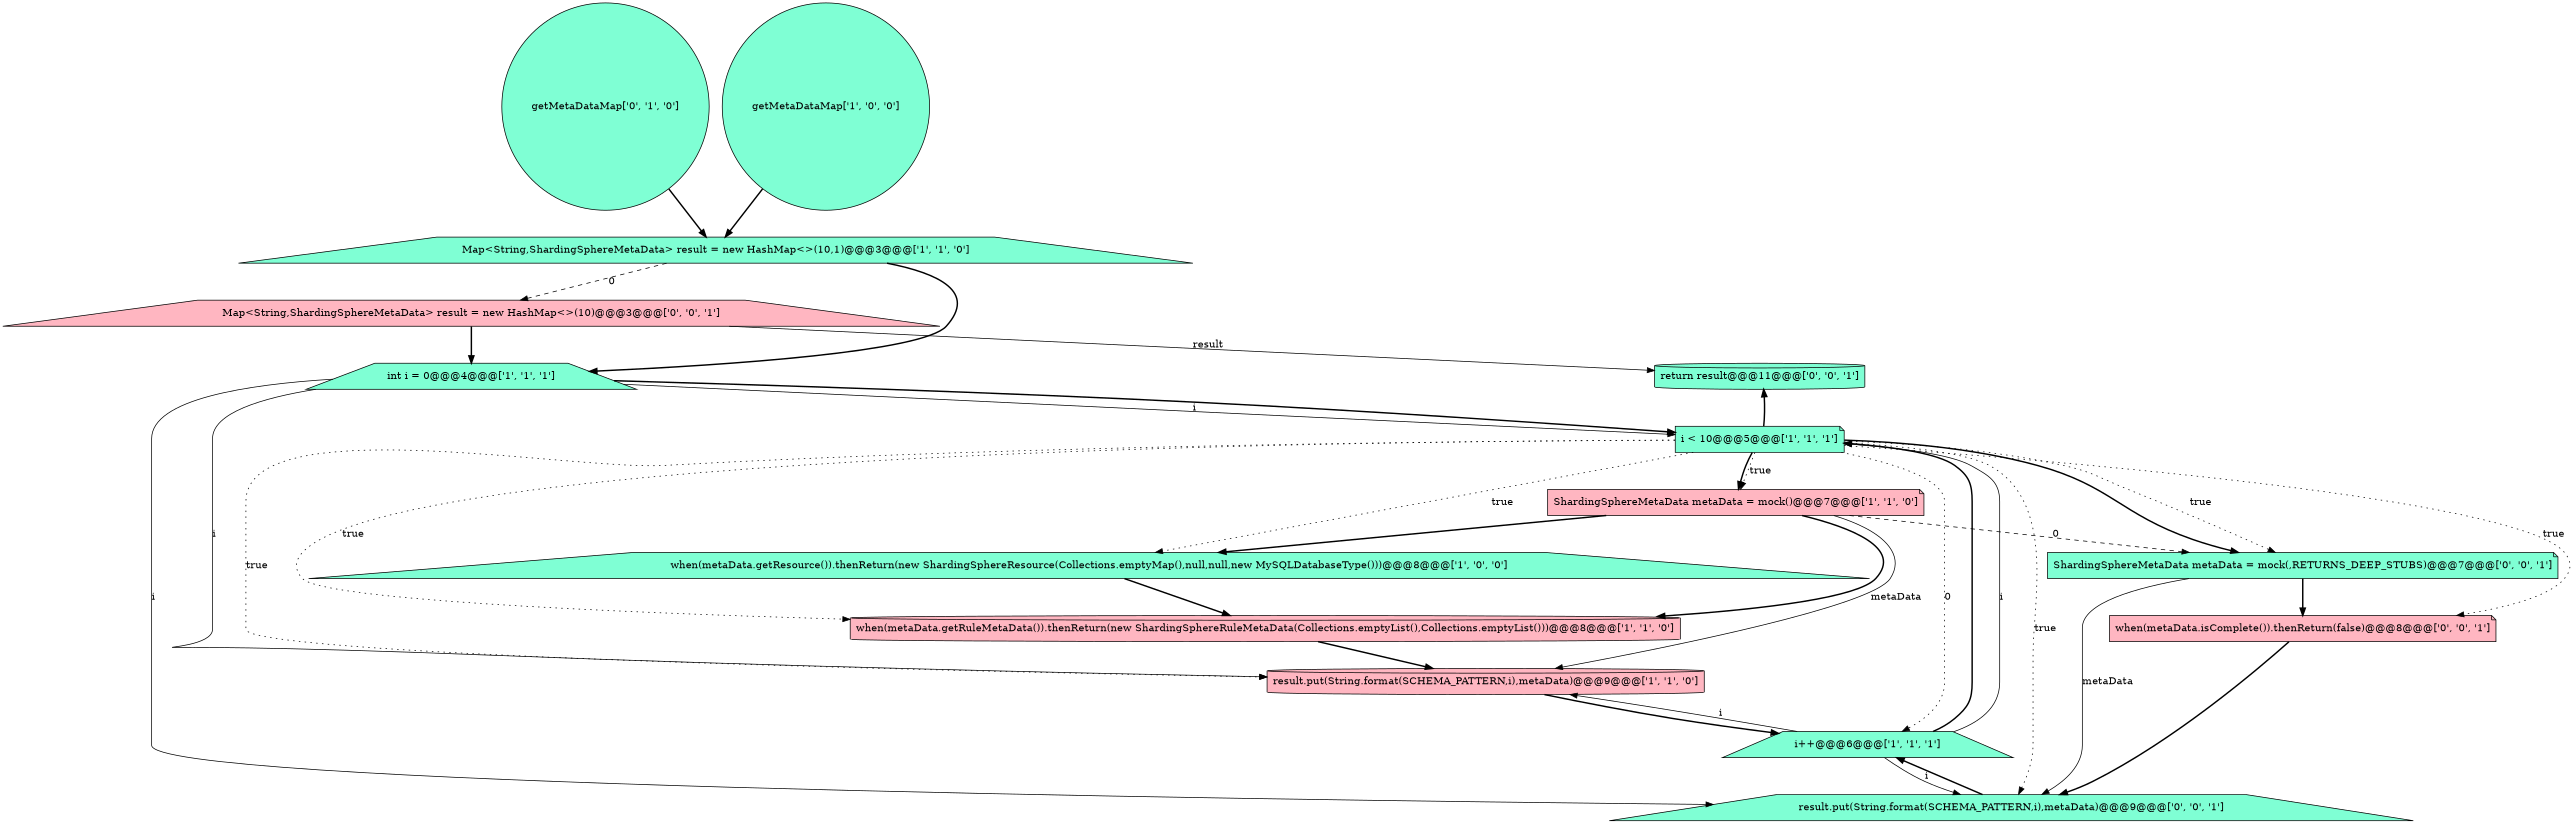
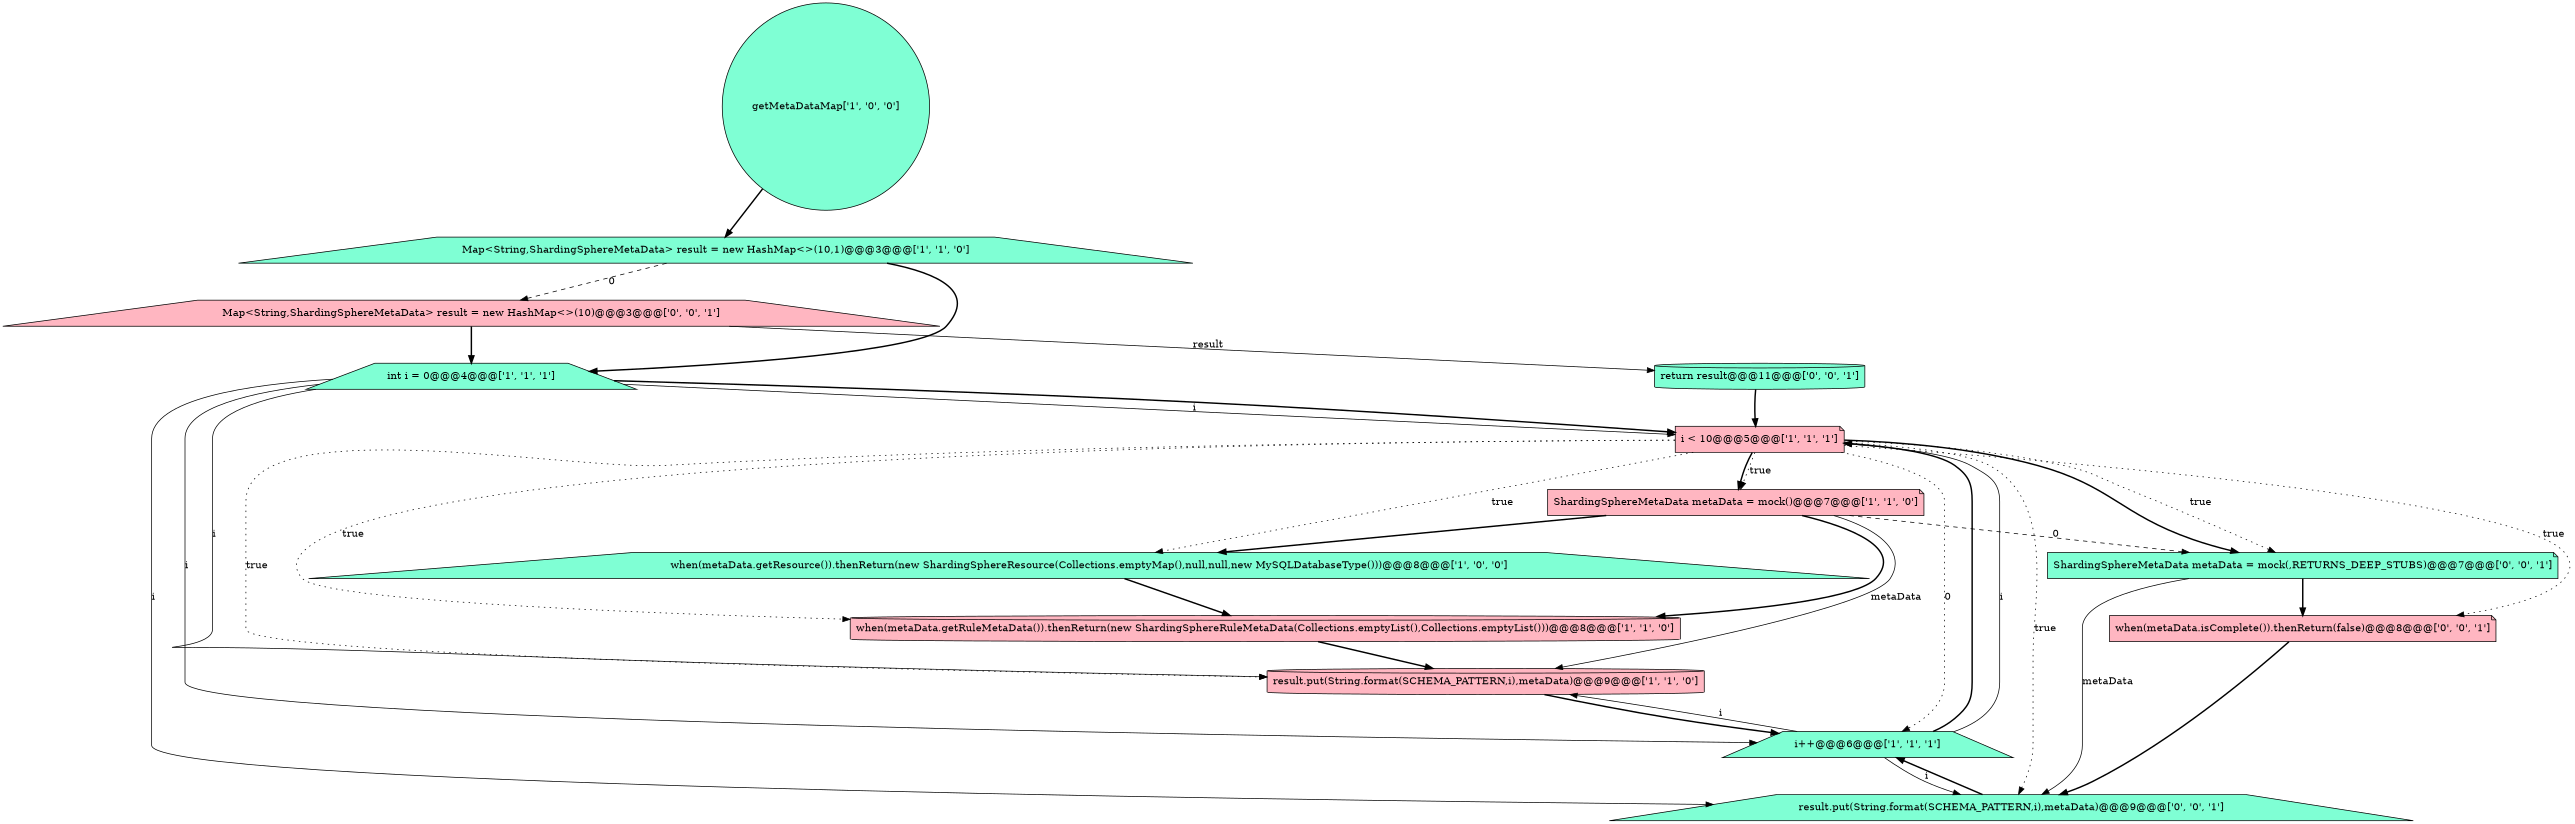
(605, 107) -> none
(1765, 411) -> (1755, 404)
(1760, 439) -> (1760, 439)
none -> (768, 724)
